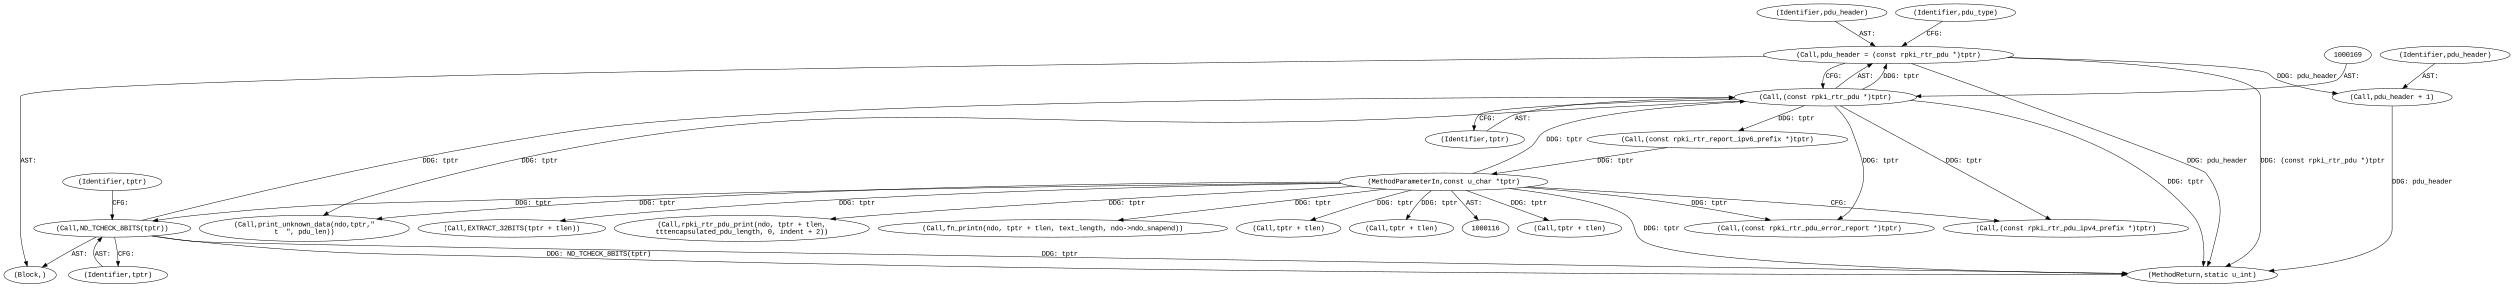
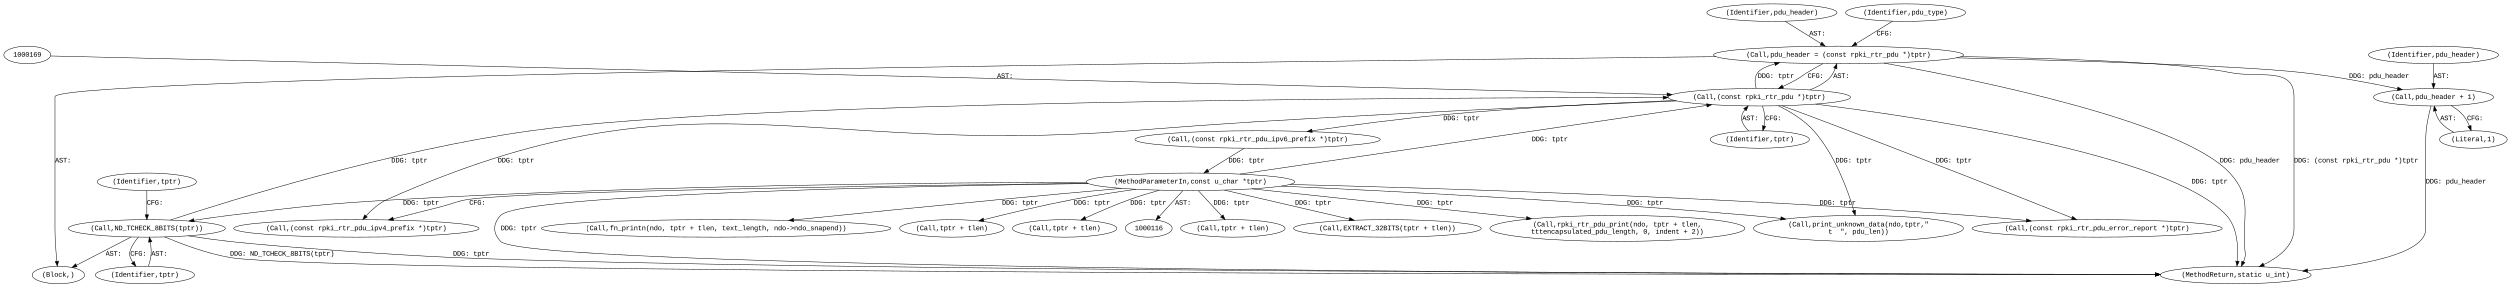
(1717, 140) -> (1258, 140)
none -> (2473, 140)
